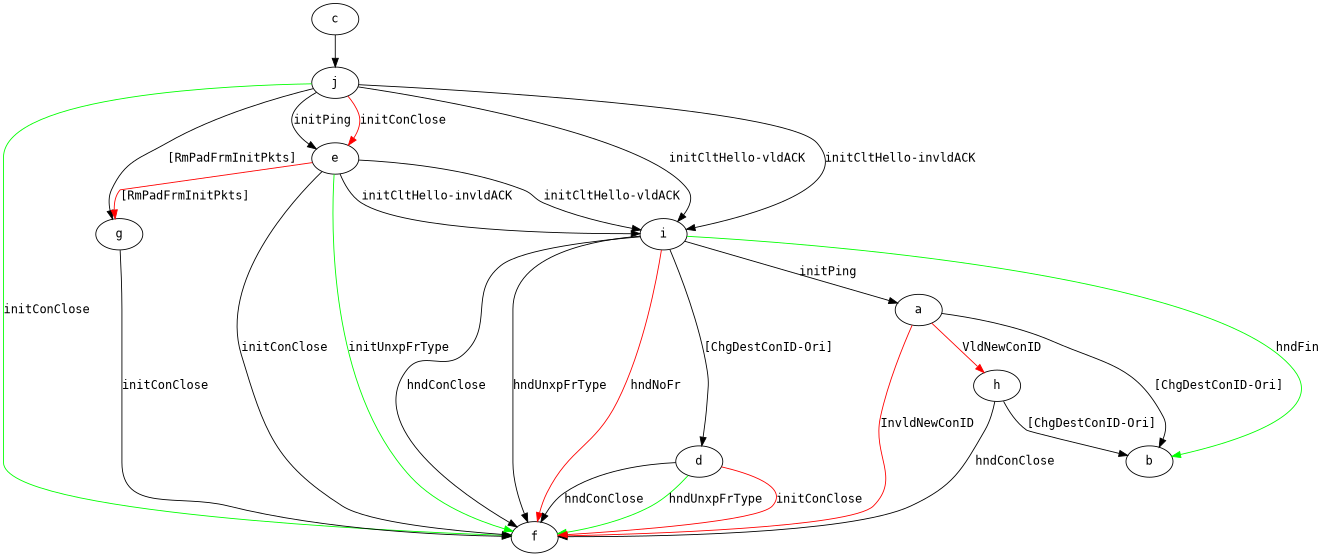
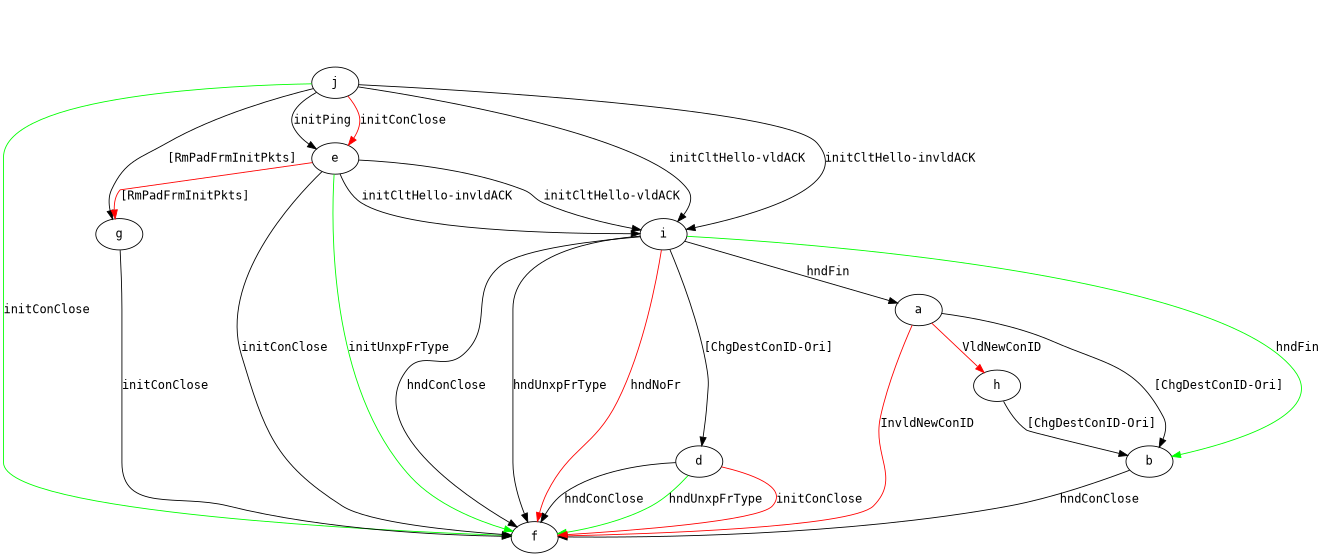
(335, 19) -> none
(832, 272) -> (832, 272)
(834, 524) -> (852, 526)
